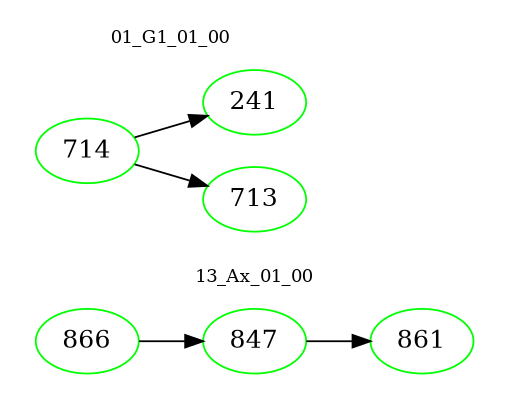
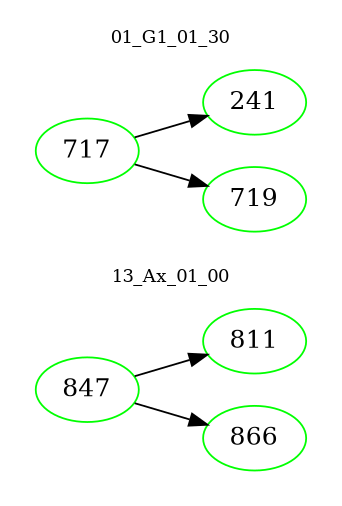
(171, 39) -> (171, 39)
(87, 151) -> (87, 151)
(255, 199) -> (255, 199)
(162, 341) -> (162, 411)
(422, 341) -> (255, 341)
